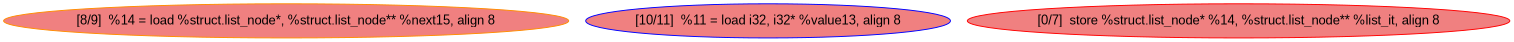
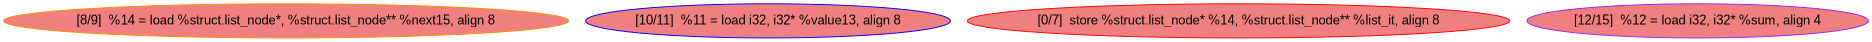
none -> (1698, 21)
